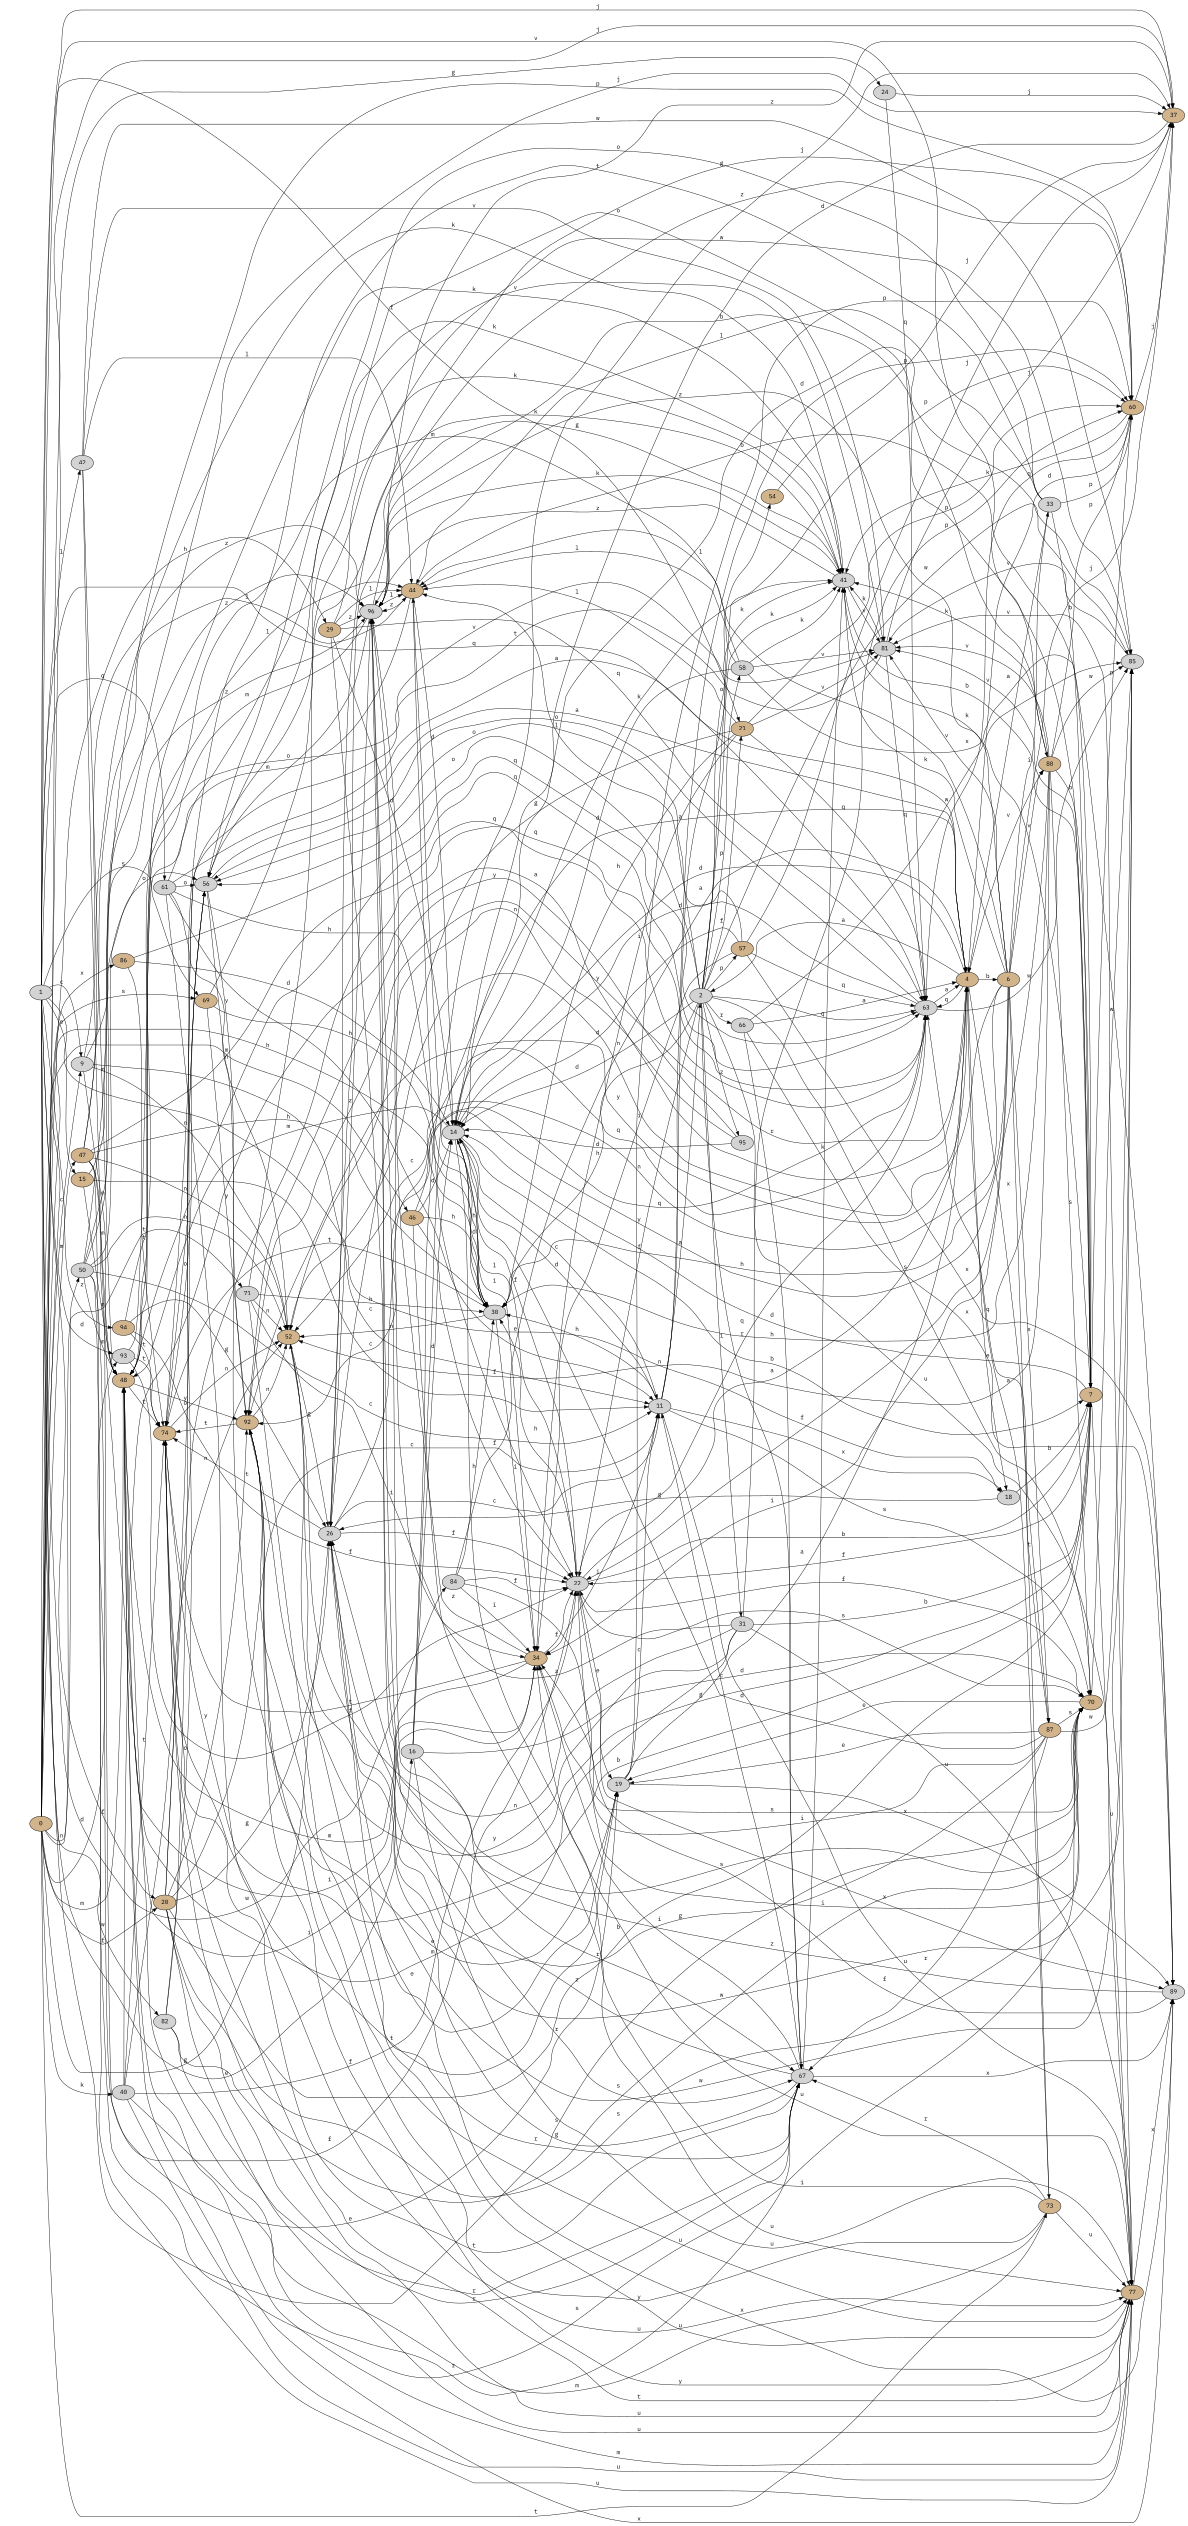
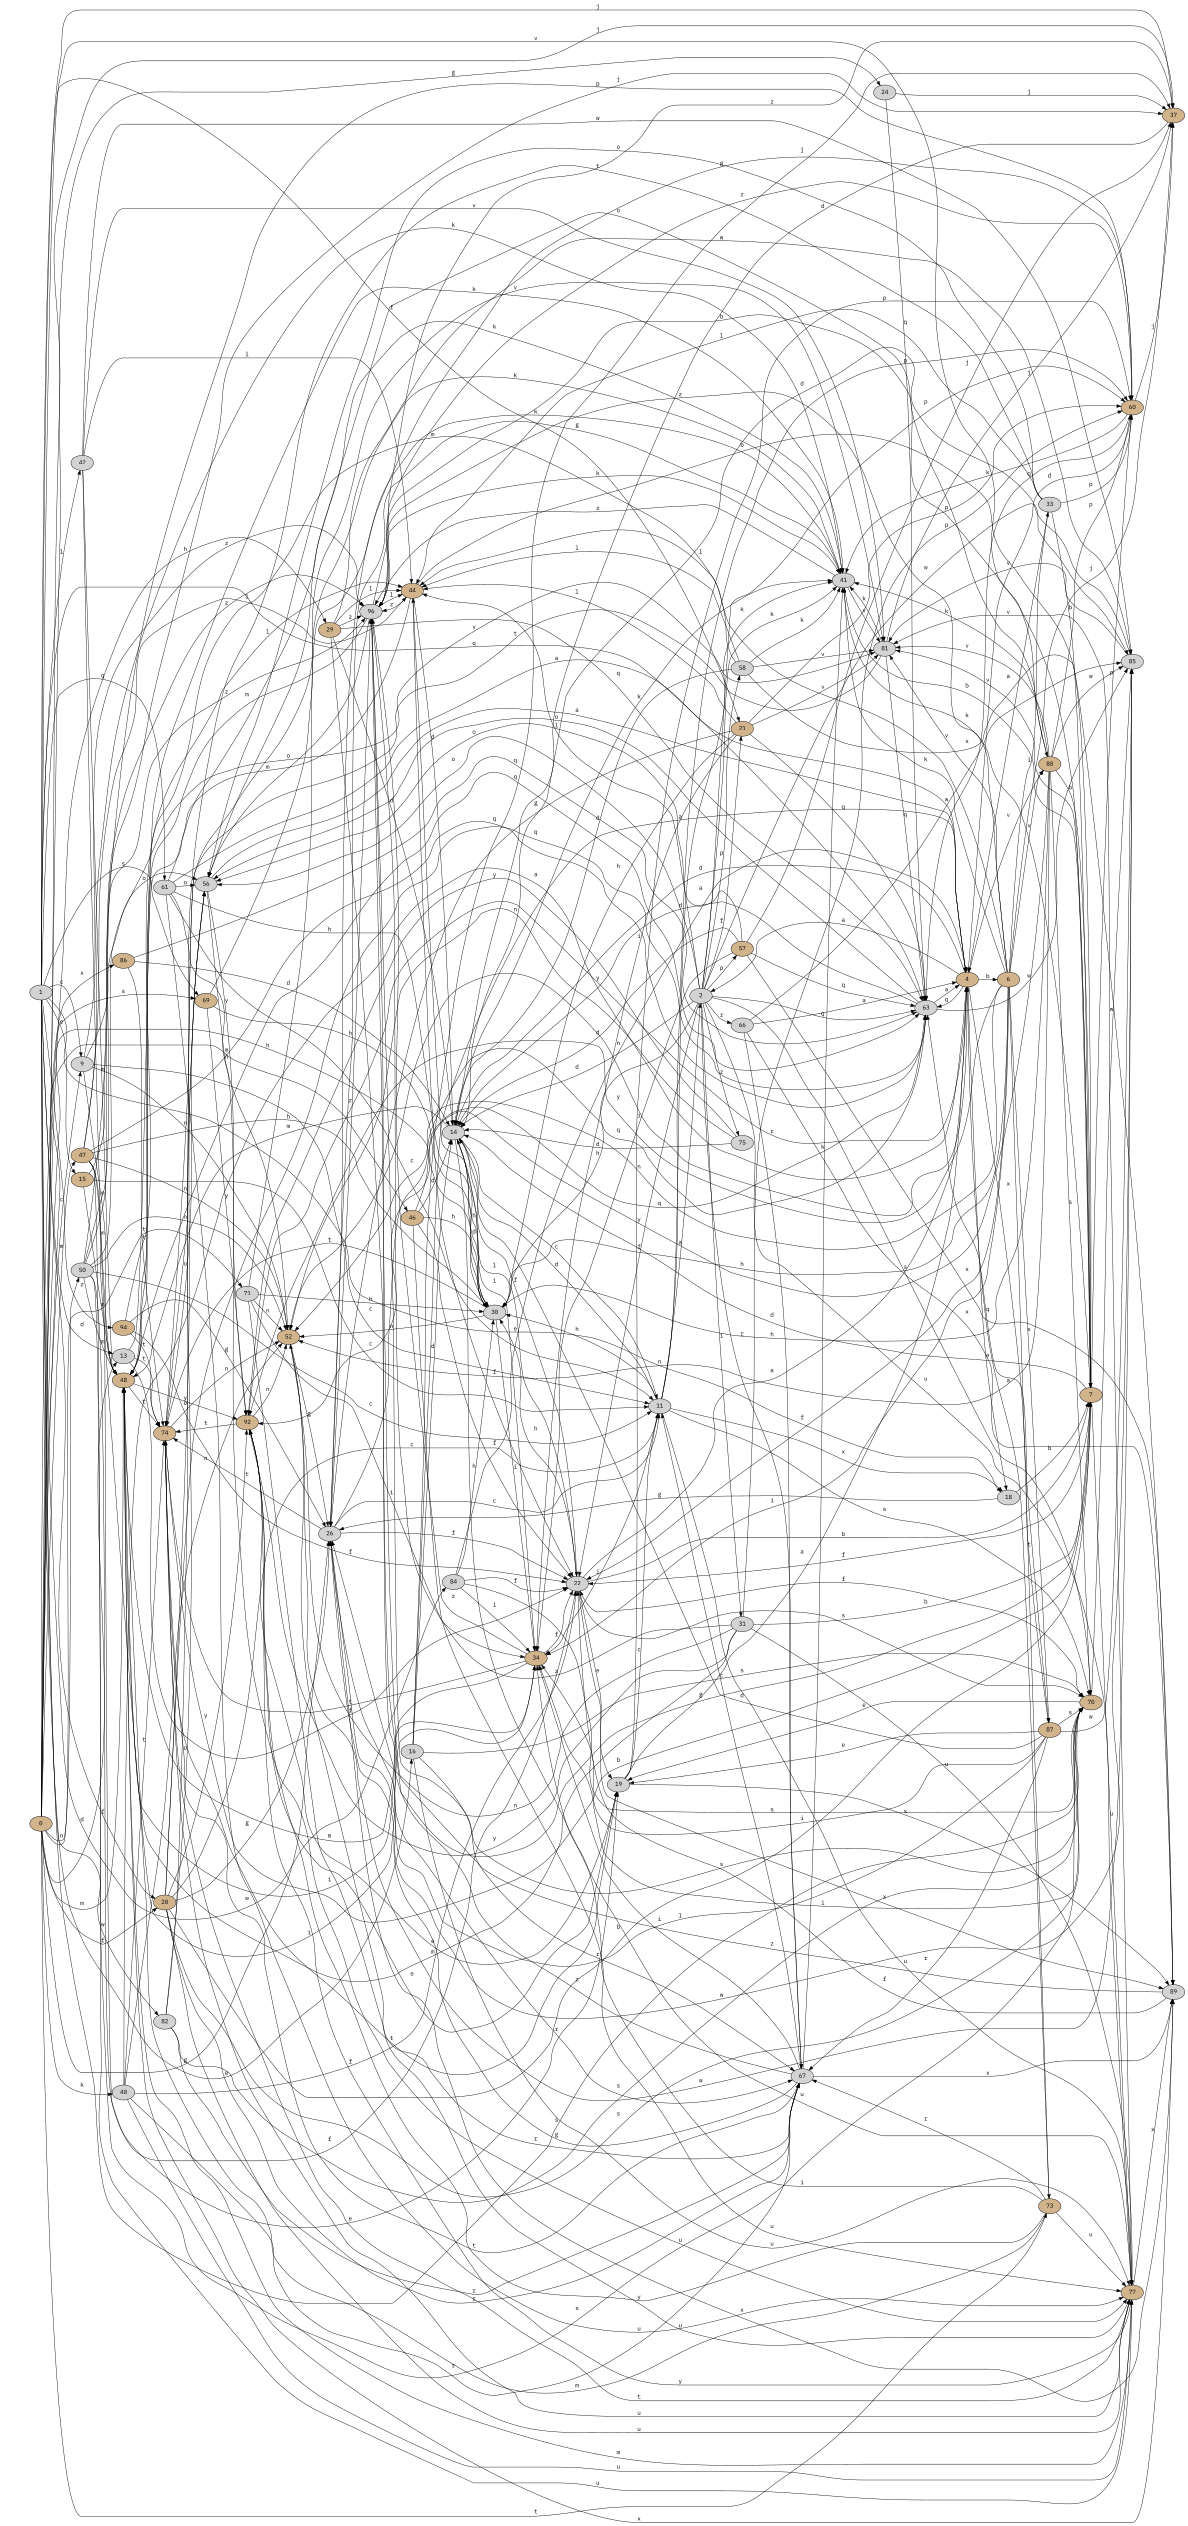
(772, 497) -> none
(742, 1143) -> (742, 1143)
(766, 1306) -> none
(123, 1356) -> (123, 1356)
(741, 1357) -> none
(742, 1671) -> (742, 1671)
(680, 1916) -> (680, 1916)
